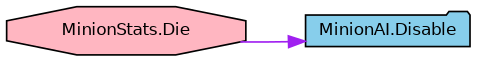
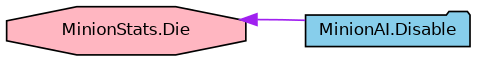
(264, 42) -> (281, 20)
